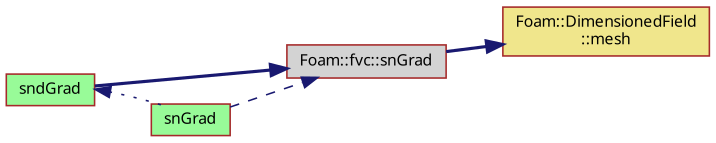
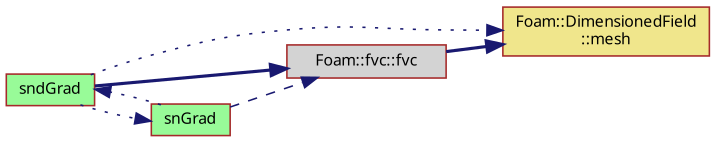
none -> (286, 30)
(367, 61) -> (367, 61)
none -> (108, 112)
